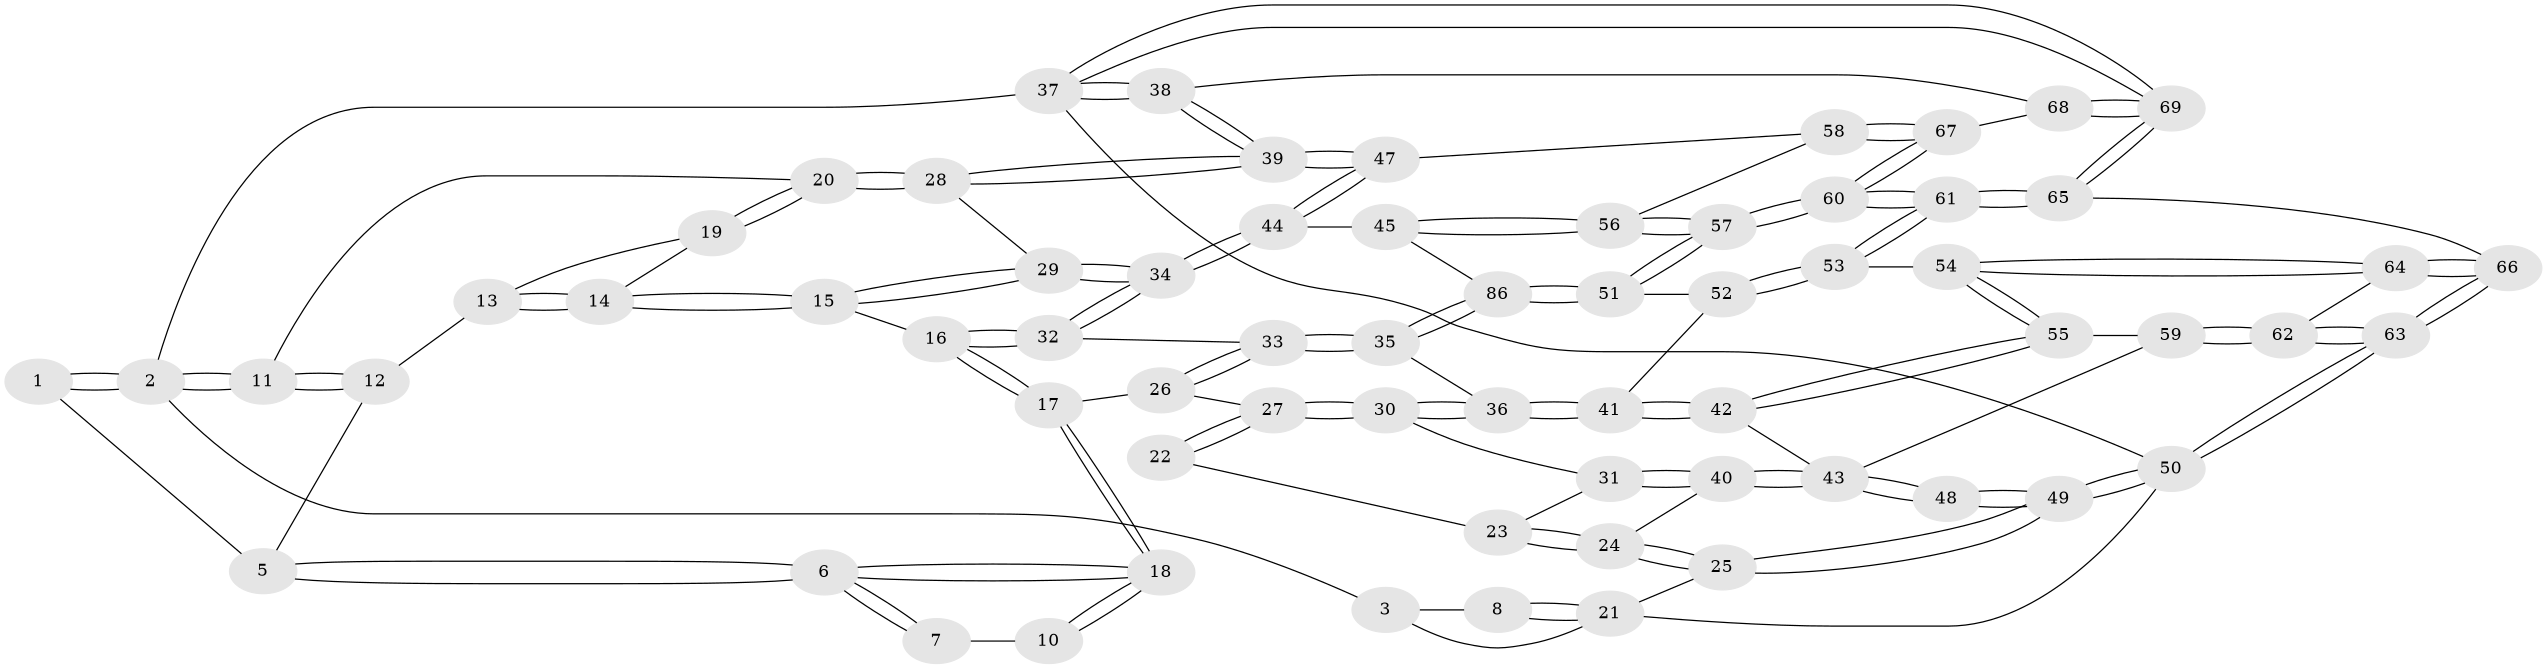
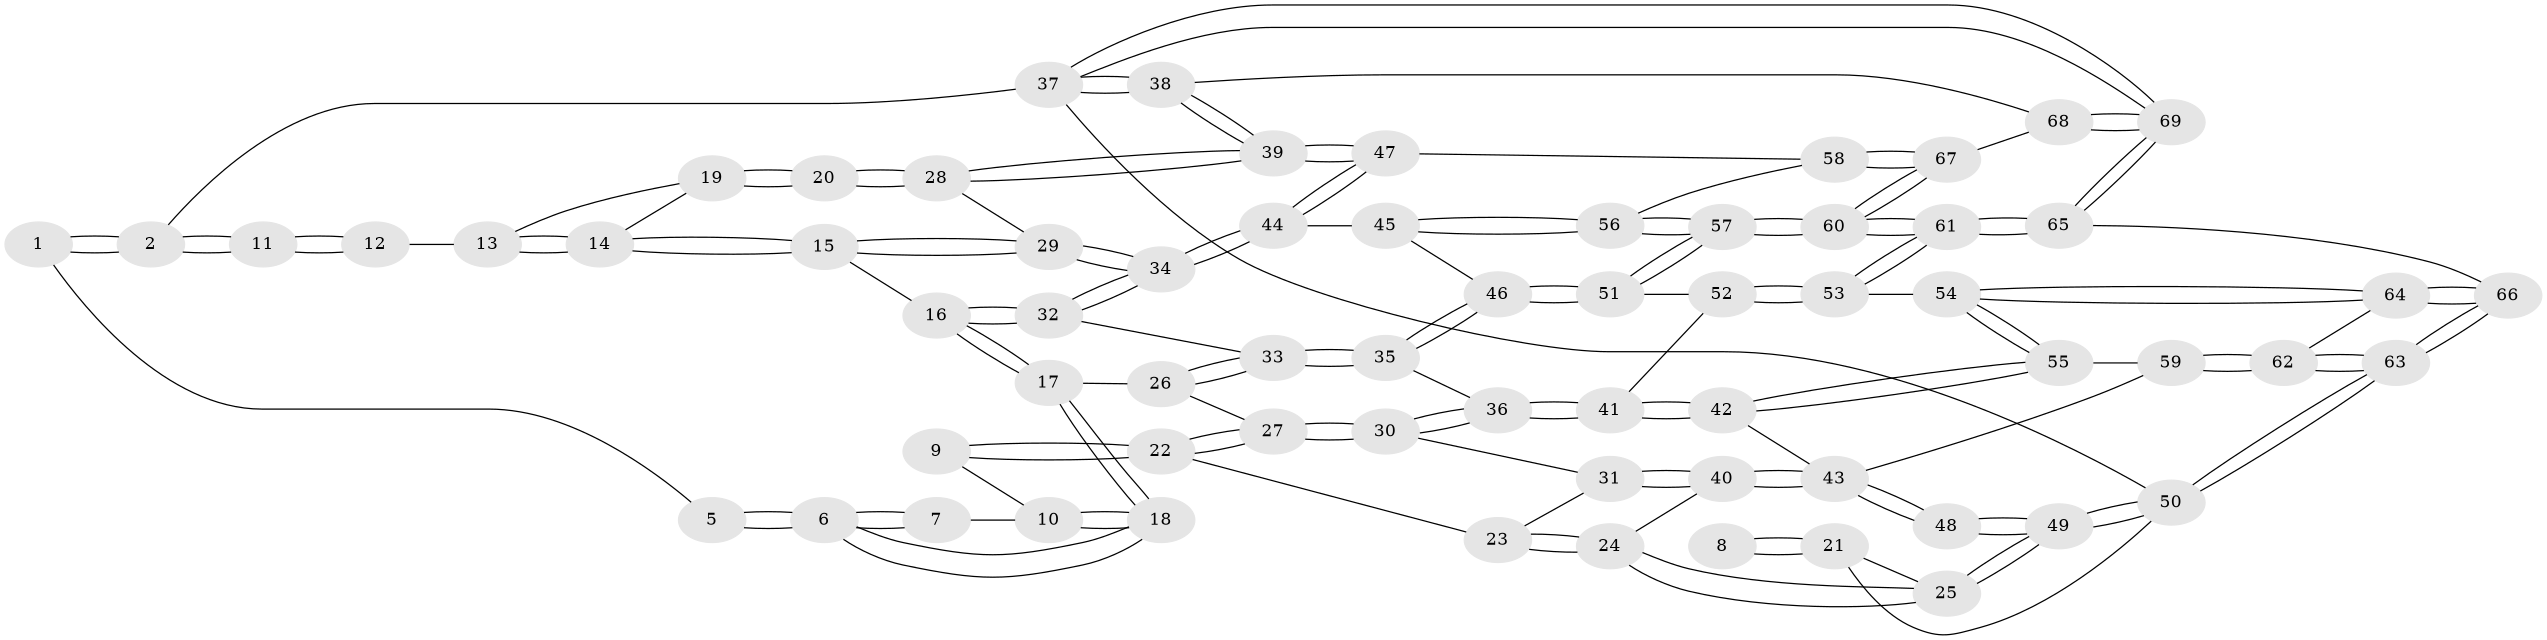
(491, 176) -> none
(1498, 294) -> (1498, 294)
none -> (937, 451)
(319, 476) -> none
(1386, 610) -> none
